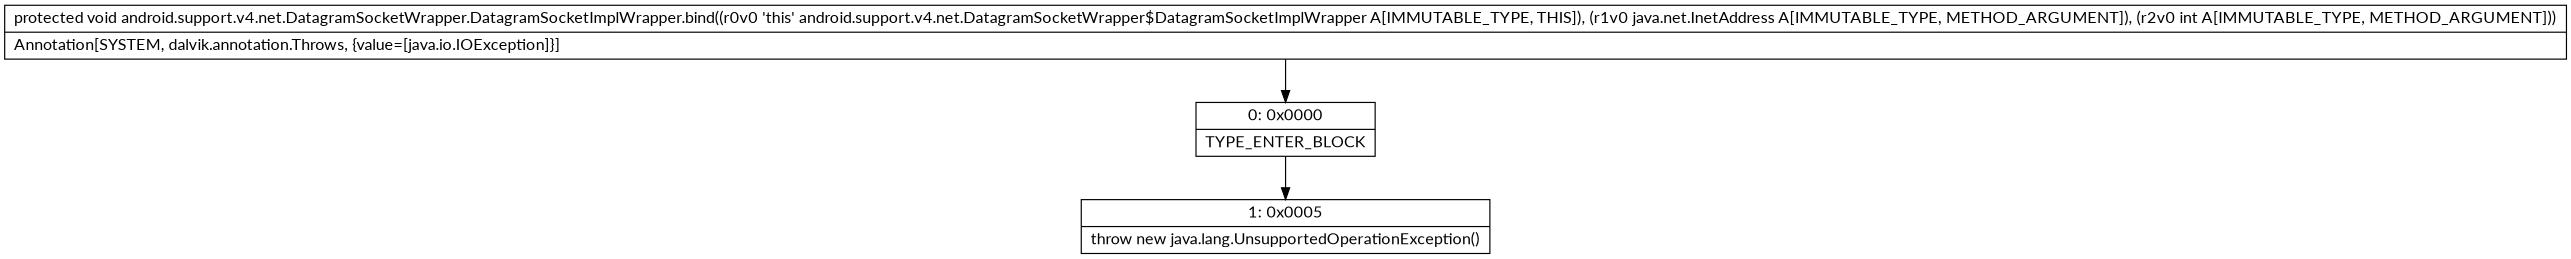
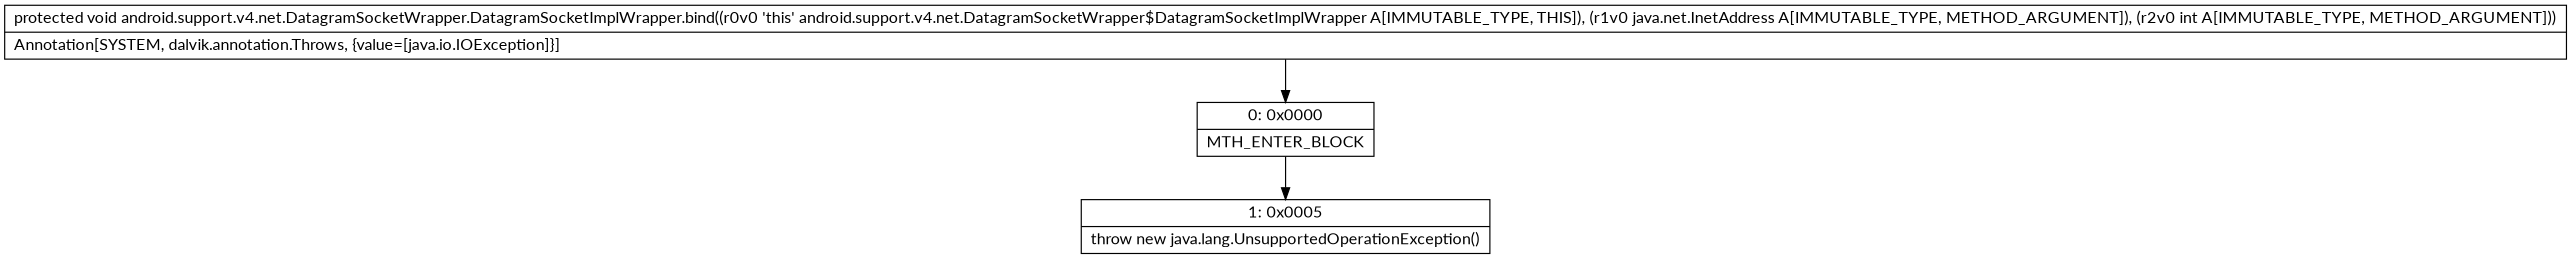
(1286, 142) -> (1286, 142)
